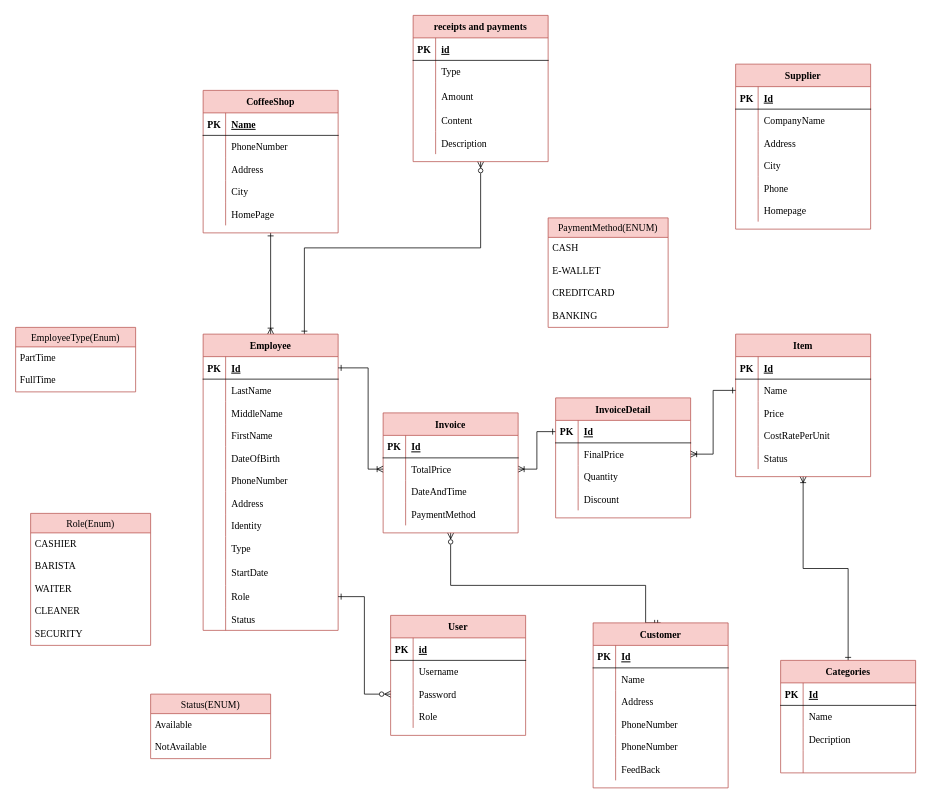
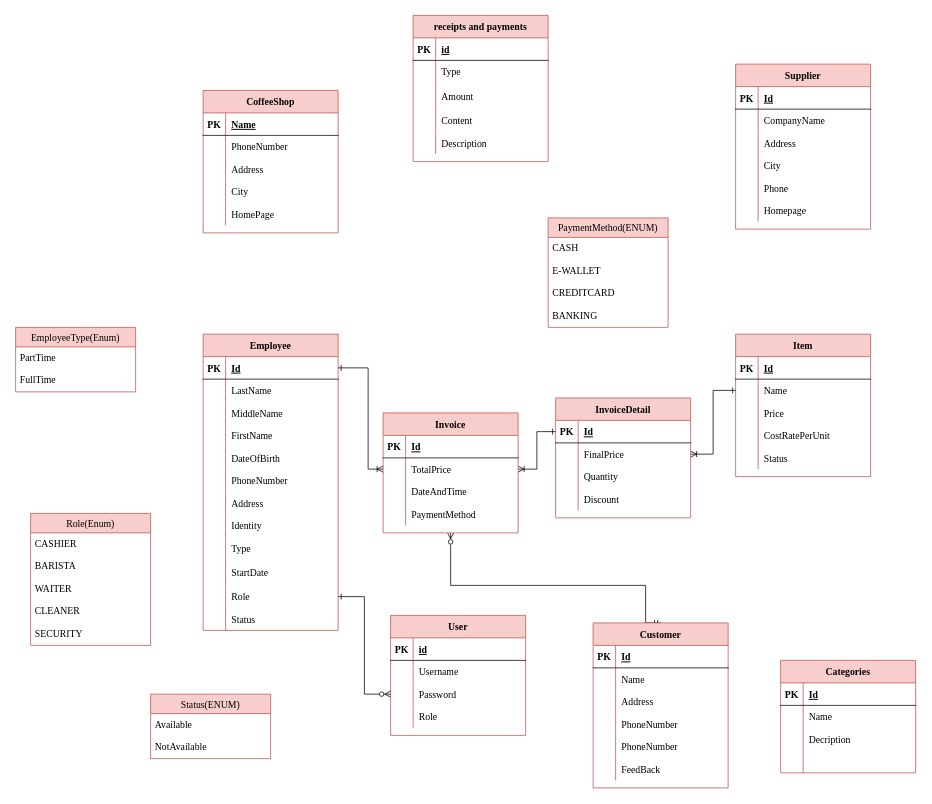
(386, 248) -> none
(270, 284) -> none
(826, 569) -> none
